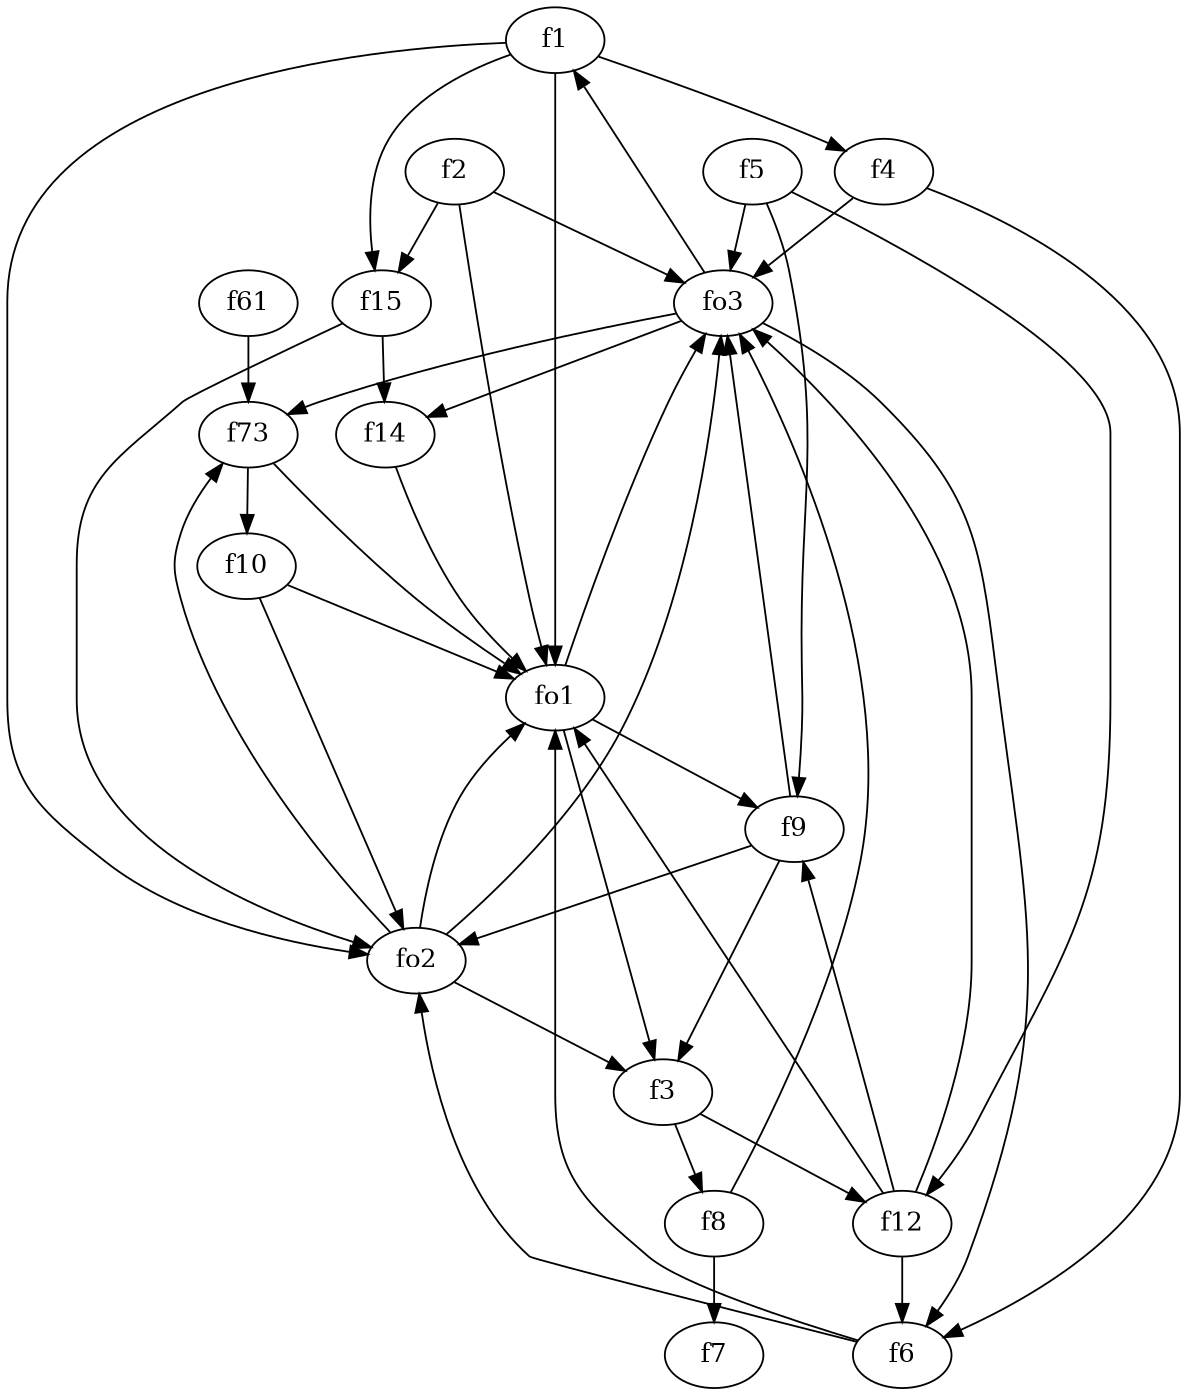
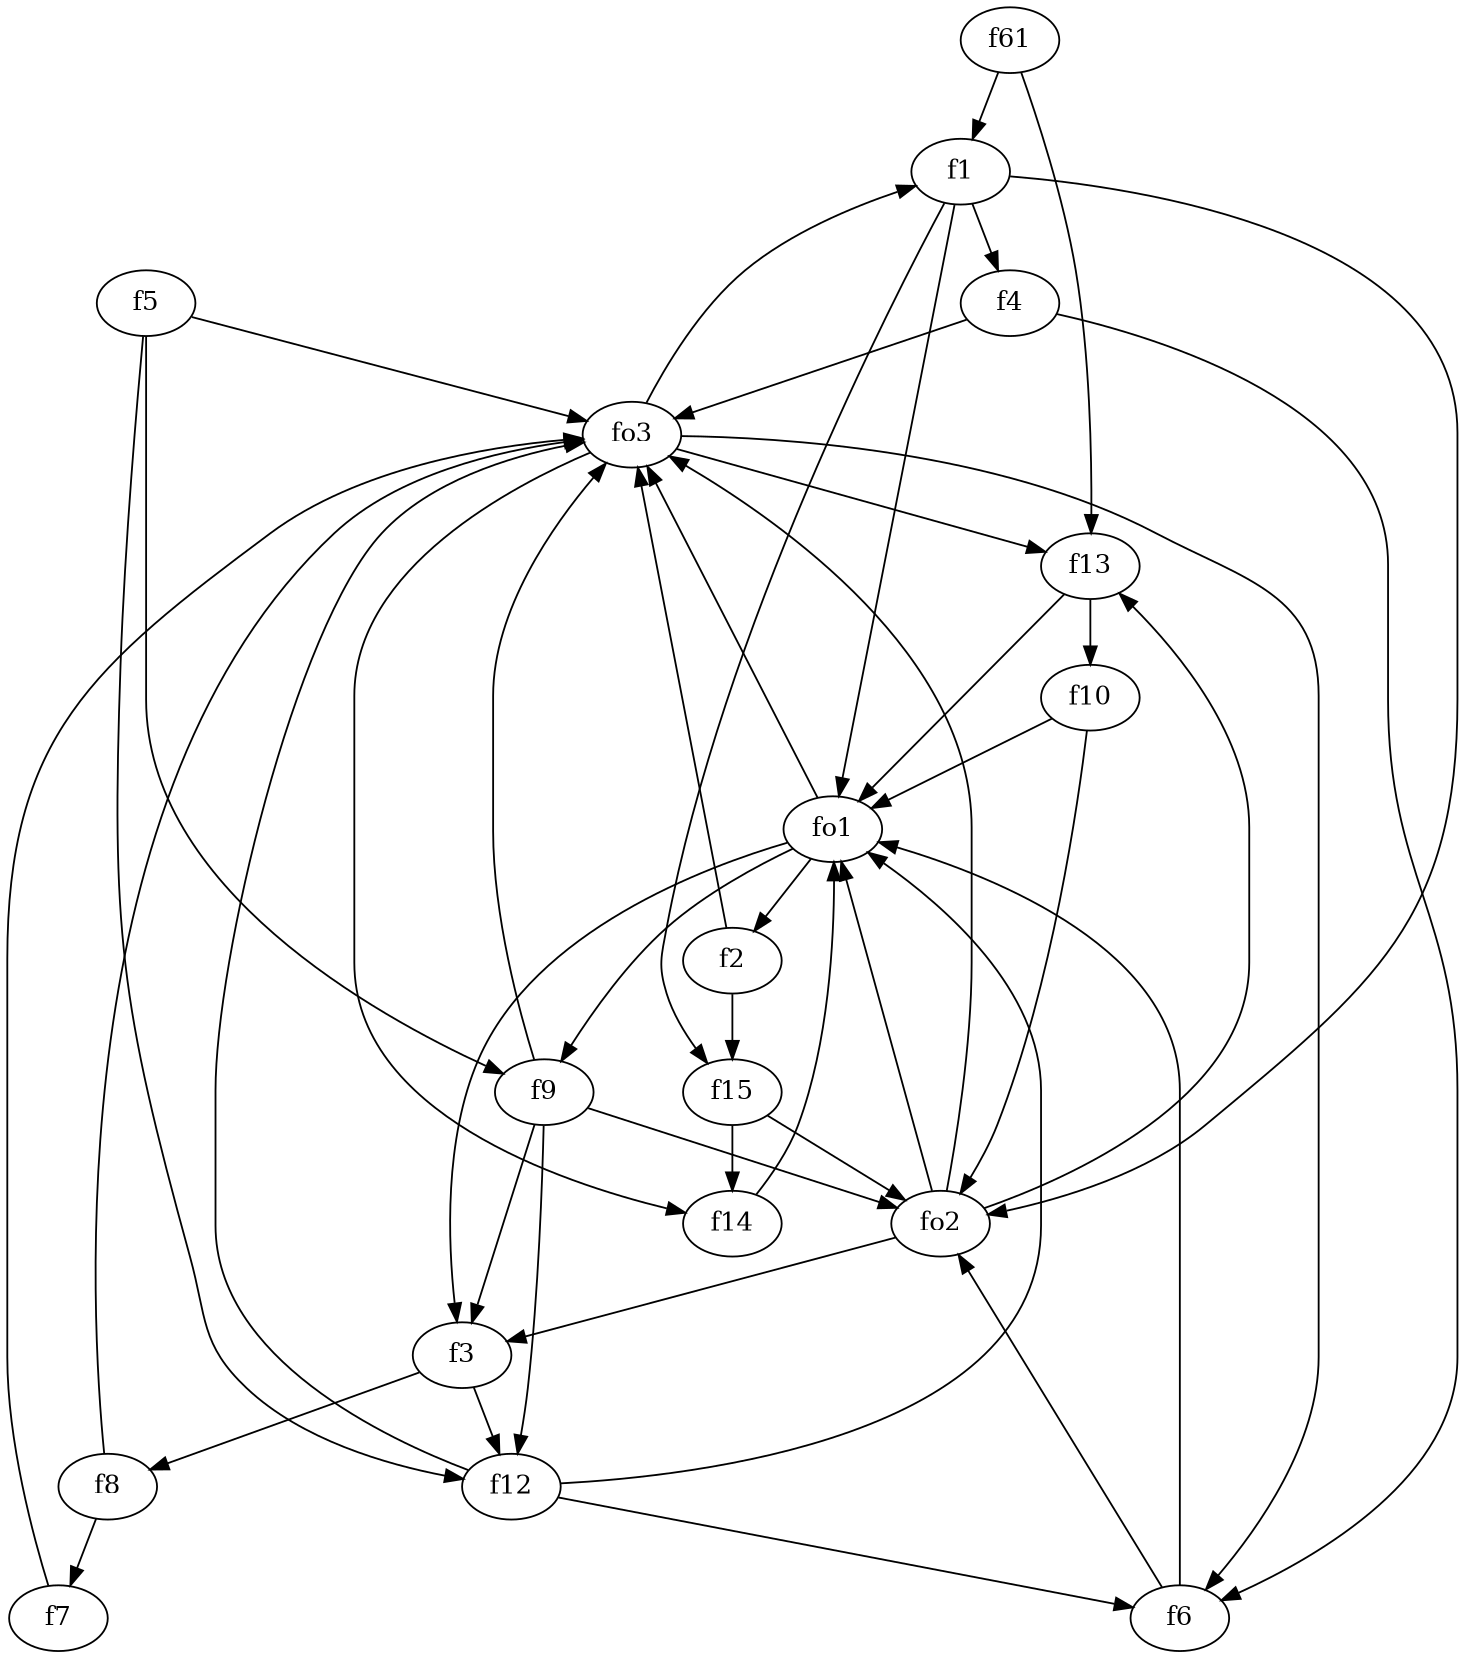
none -> (989, 97)
(496, 426) -> (788, 888)
(248, 435) -> (1090, 566)
none -> (16, 856)
(852, 1035) -> (537, 1281)
